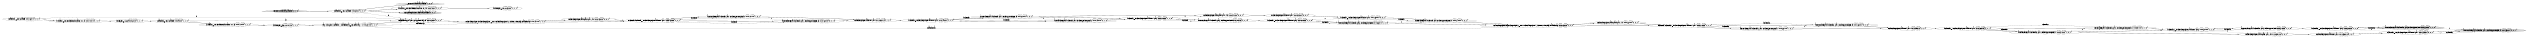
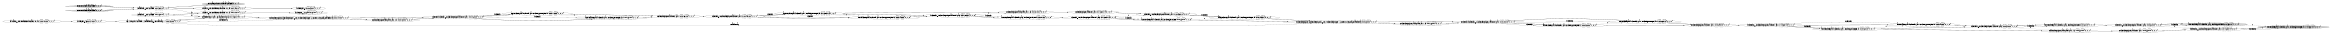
(384, 7) -> (119, 7)
(173, 21) -> none
(286, 25) -> (89, 21)
